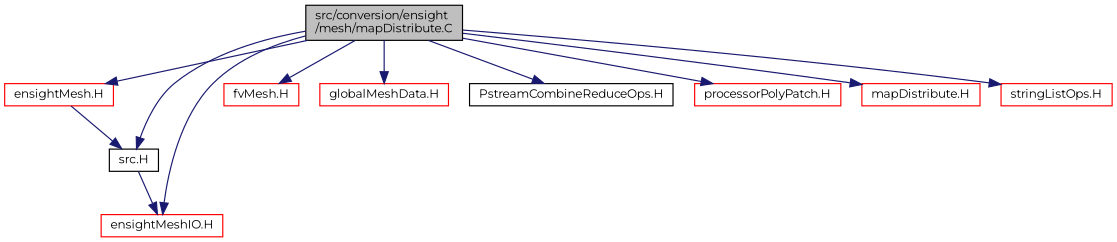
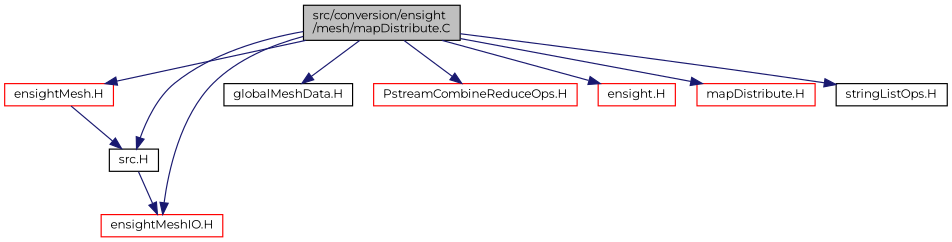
(261, 95) -> none
(384, 95) -> (288, 95)
(571, 95) -> (475, 95)
(768, 95) -> (637, 95)
(1057, 95) -> (892, 95)
